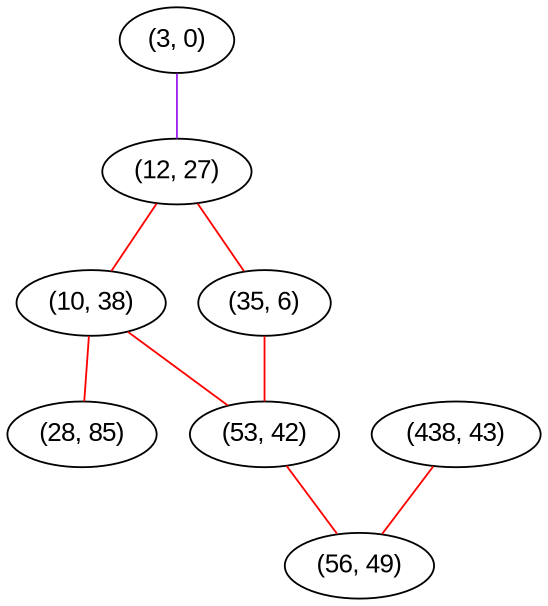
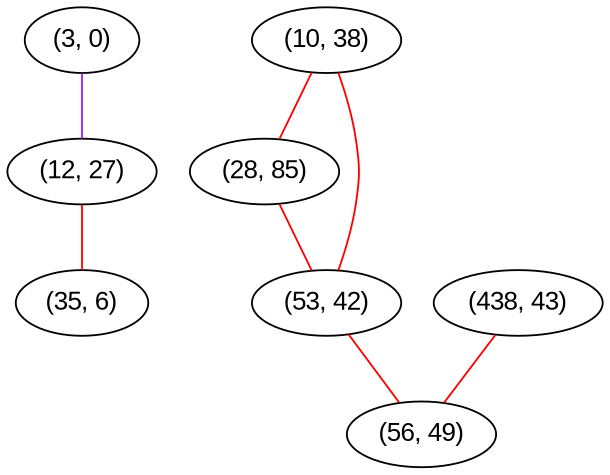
(134, 237) -> none
(265, 369) -> (296, 237)
